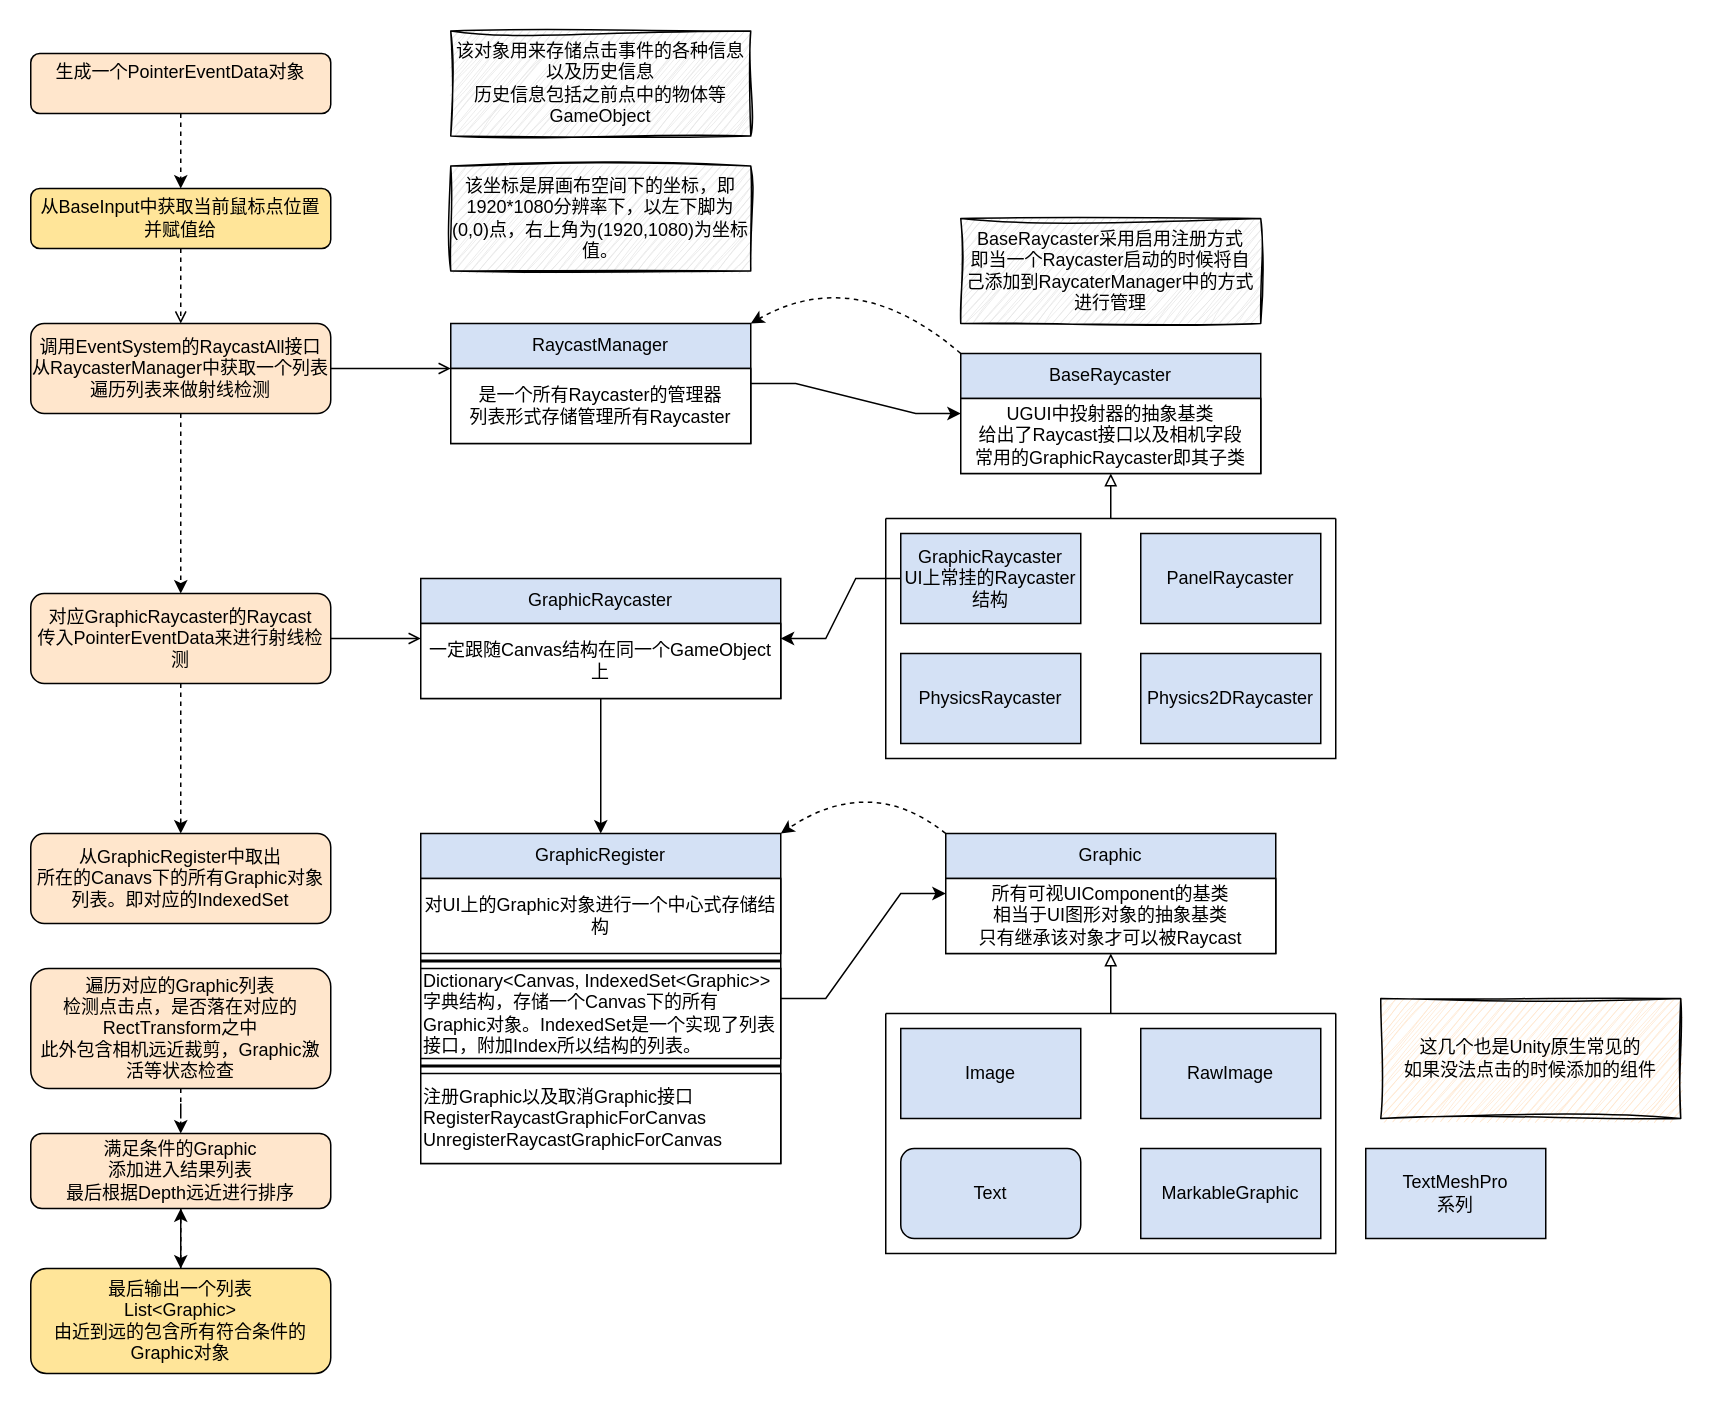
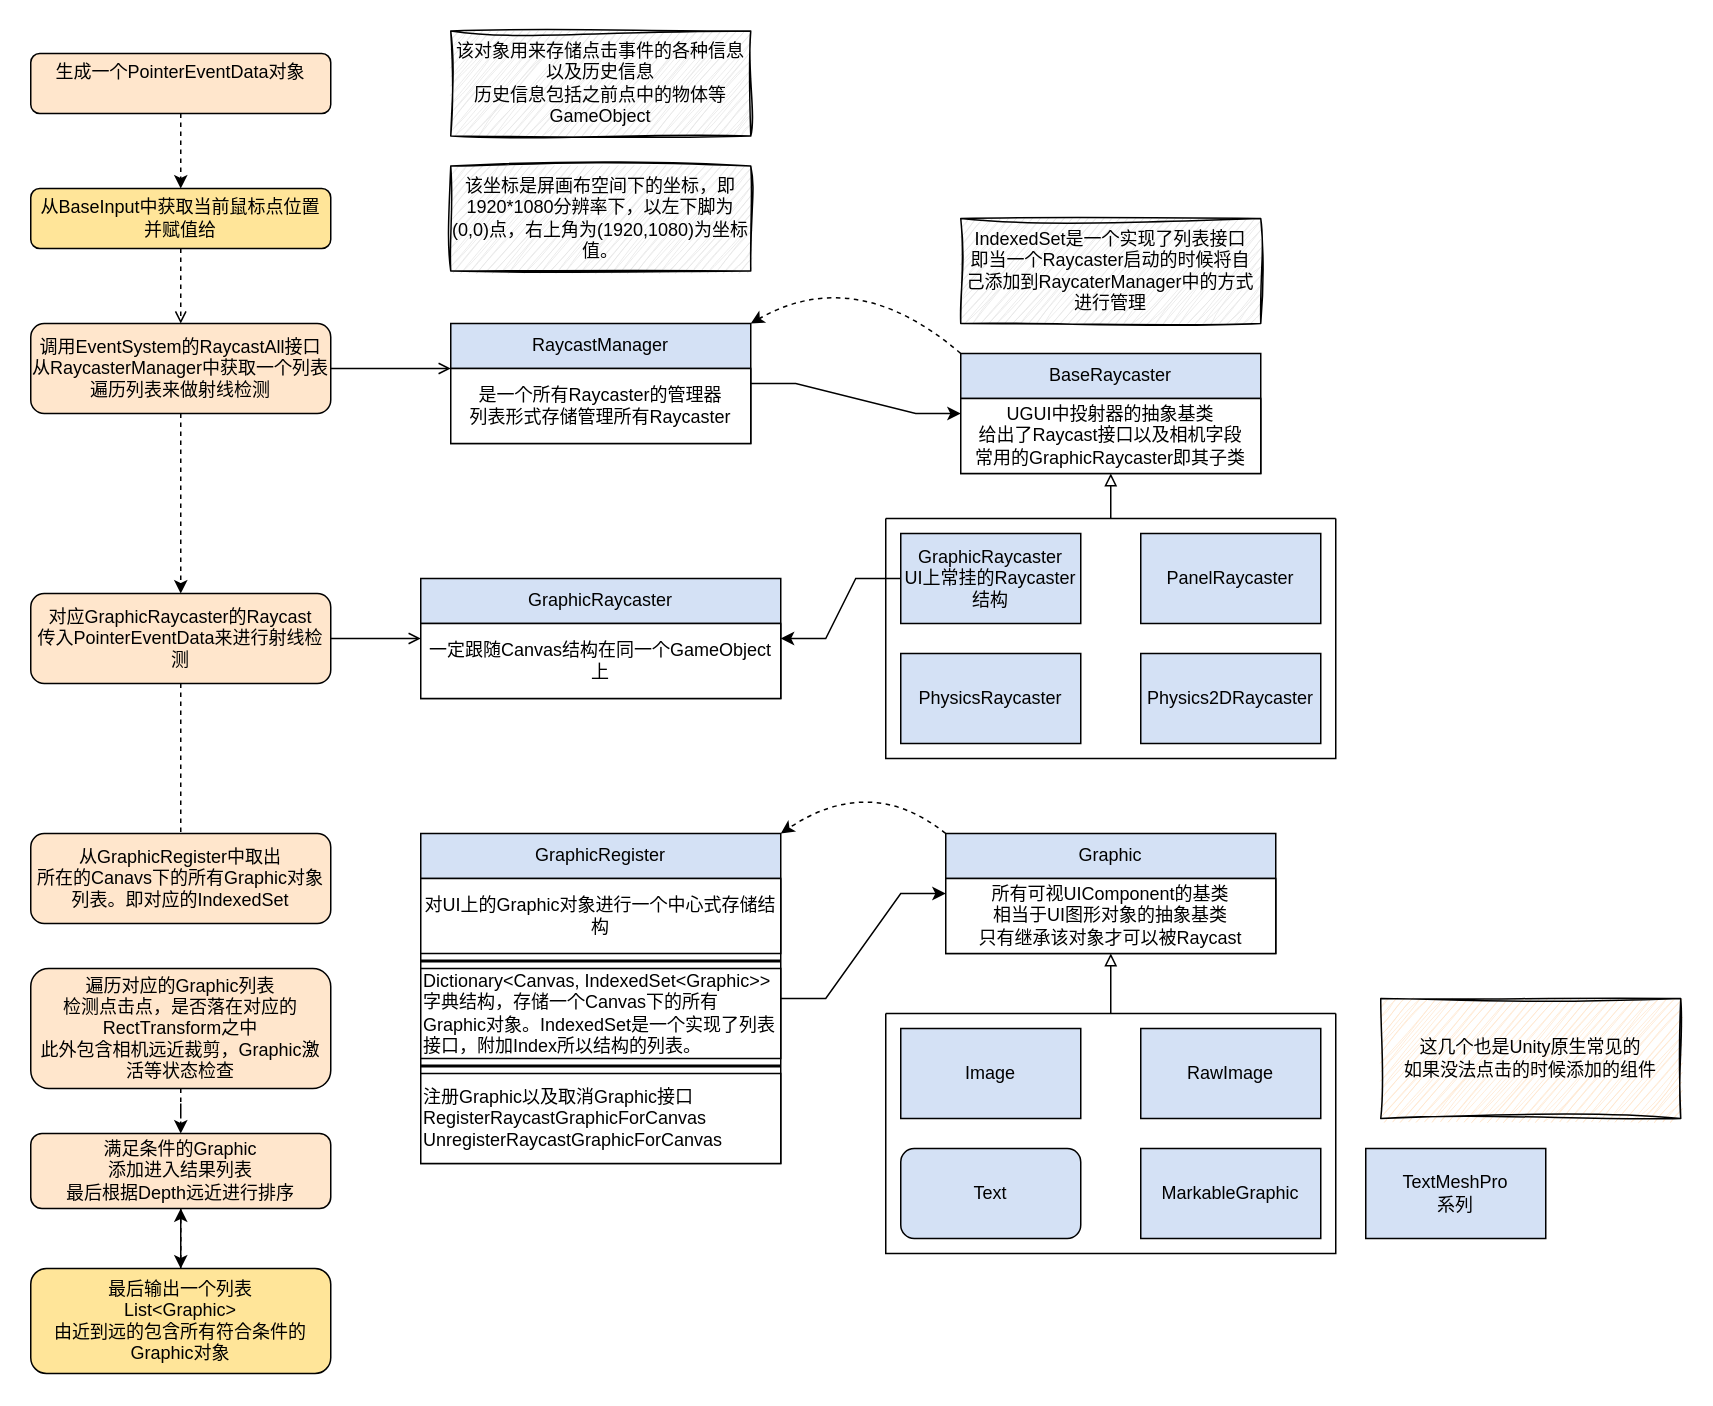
(1111, 271) -> (1111, 271)
(601, 762) -> none
(181, 822) -> (181, 826)
